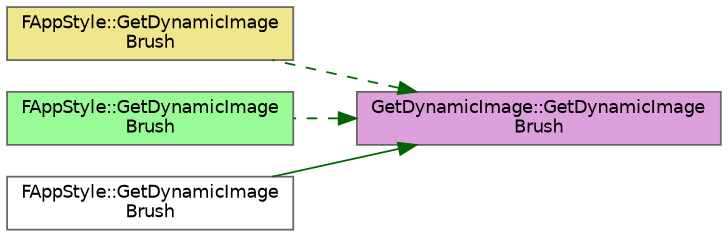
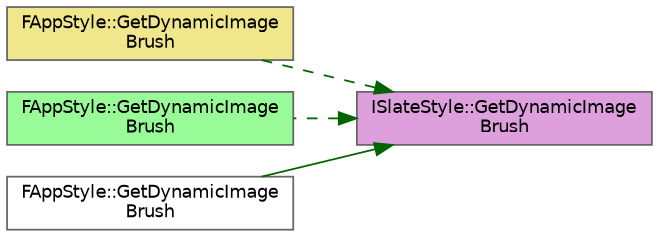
(539, 118) -> (504, 118)
